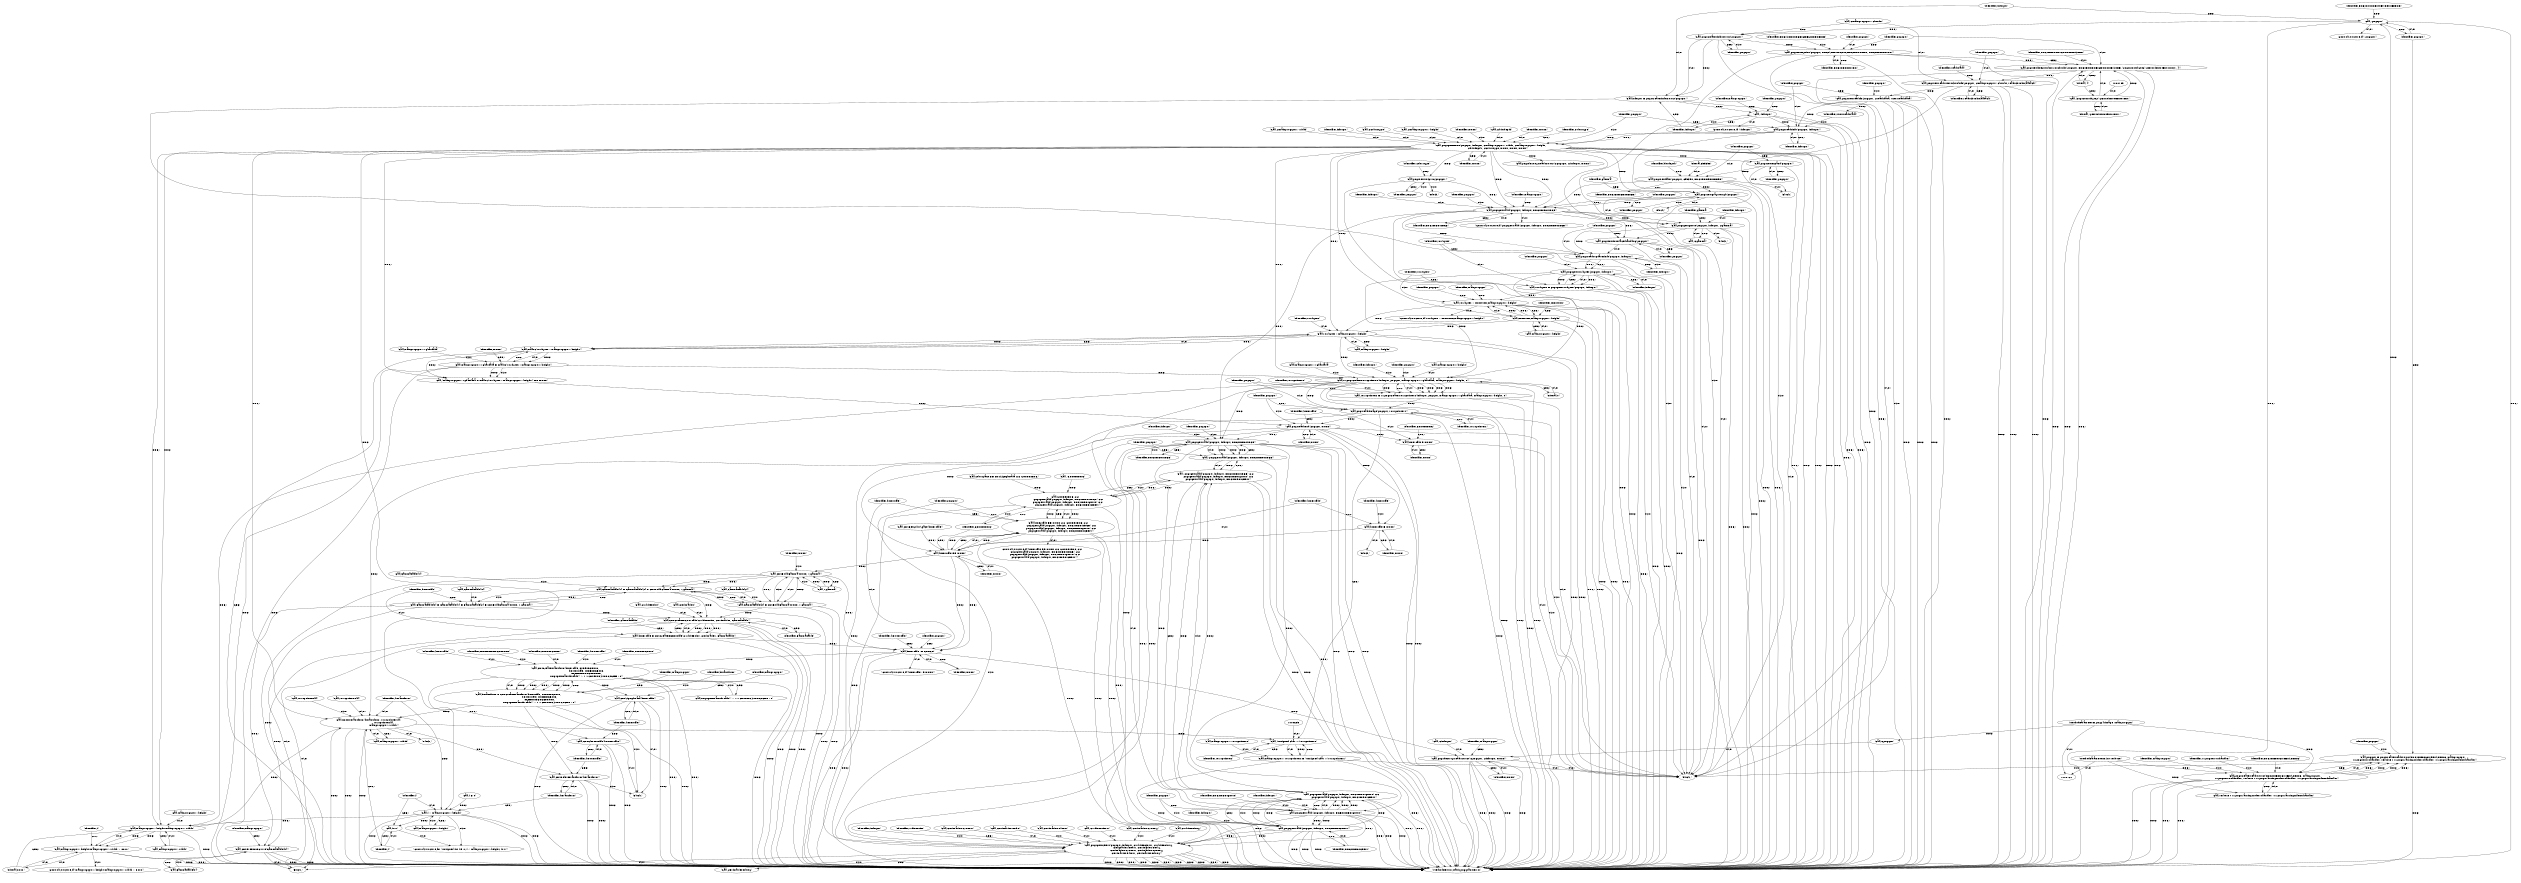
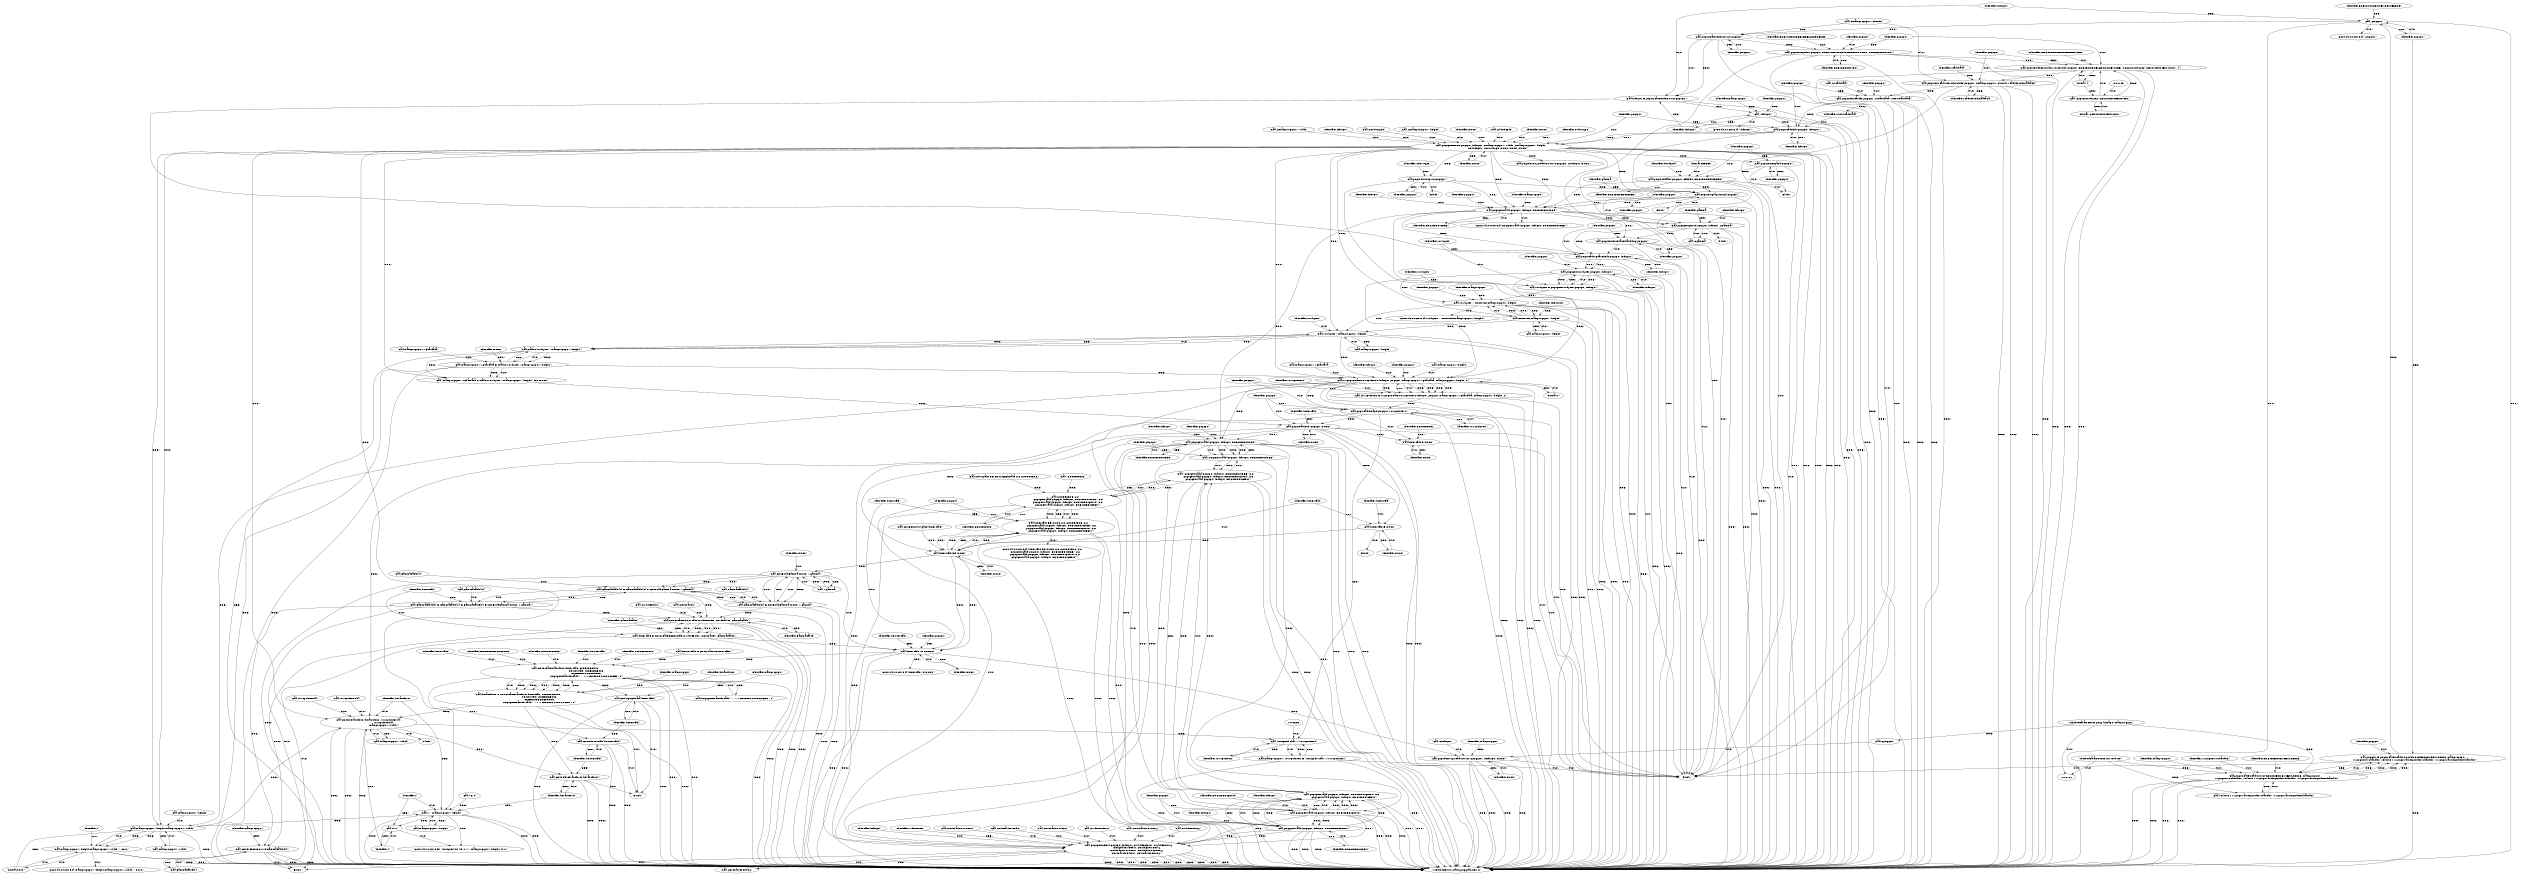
(2056, 52) -> (2056, 52)
none -> (1837, 83)
(1720, 106) -> (1720, 106)
none -> (1573, 187)
(1379, 318) -> (1379, 318)
(850, 613) -> (850, 613)
none -> (704, 651)
(918, 659) -> (918, 659)
(1227, 741) -> none
(1325, 813) -> (1325, 813)
(299, 818) -> (307, 821)
